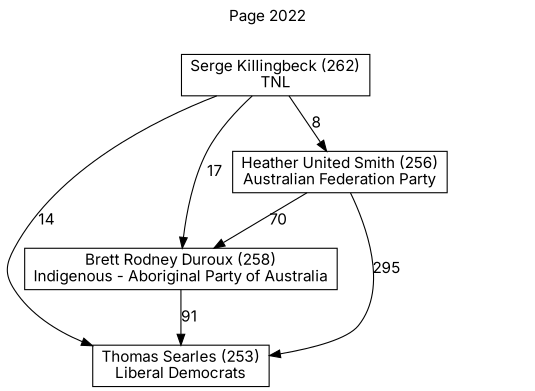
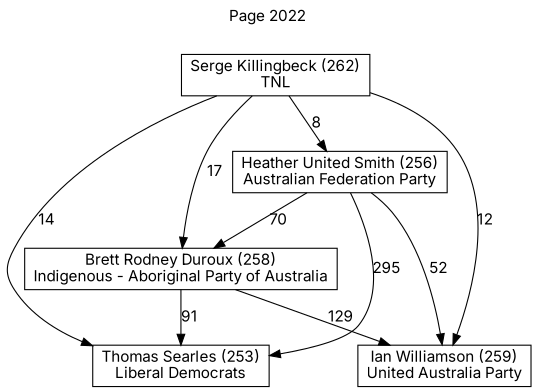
none -> (444, 366)
